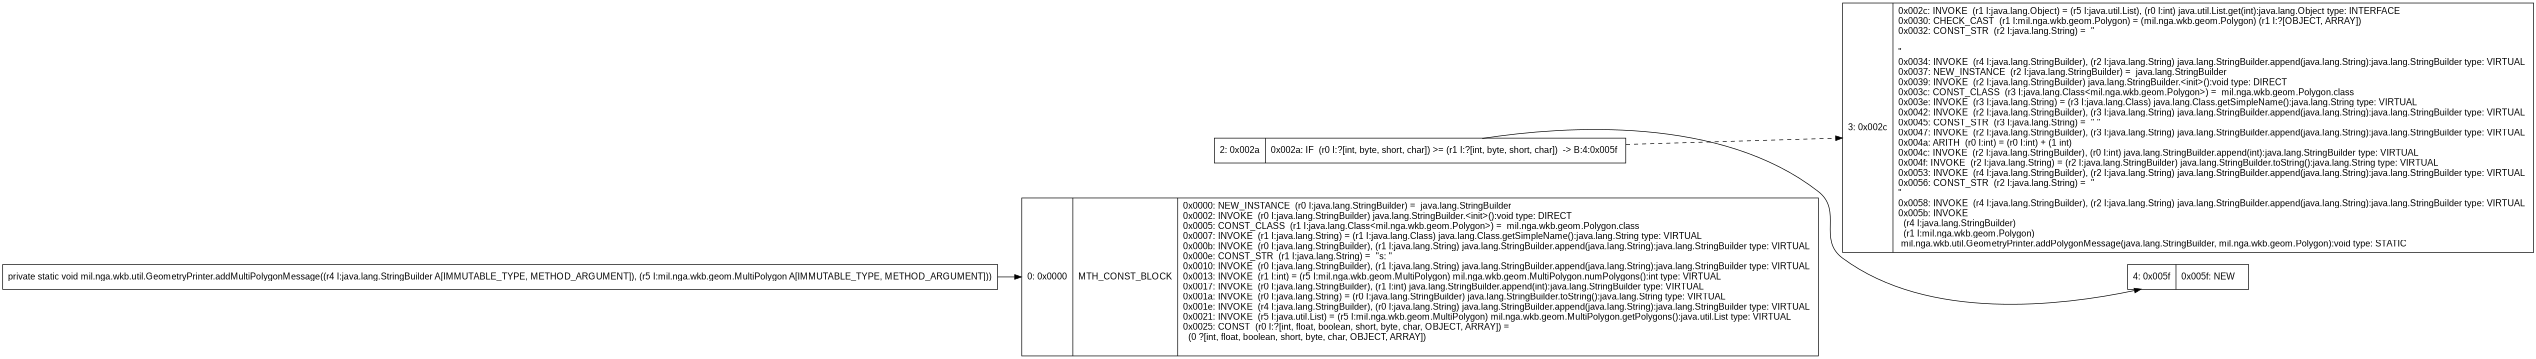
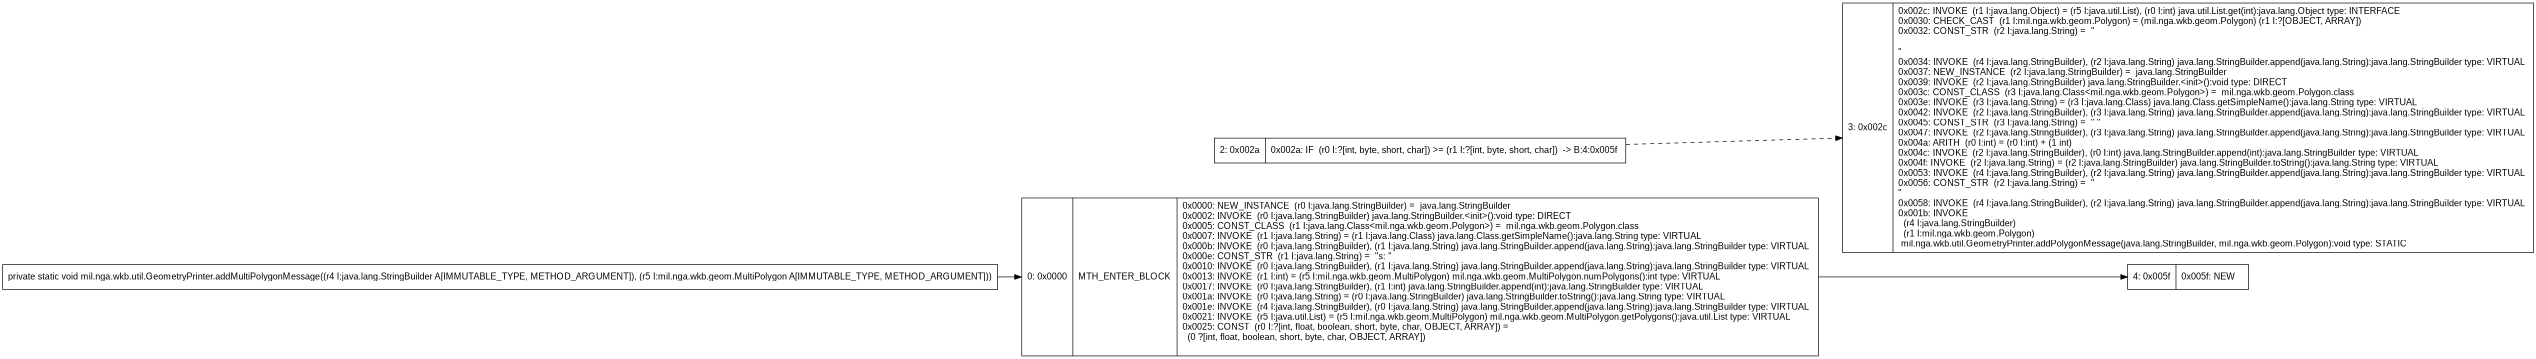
(1827, 202) -> (1970, 277)
(1936, 213) -> (1936, 213)
(1125, 277) -> (1125, 277)
